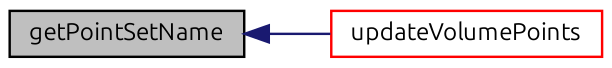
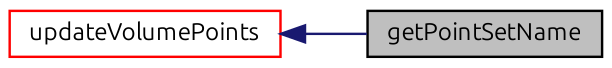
(300, 34) -> (336, 34)
